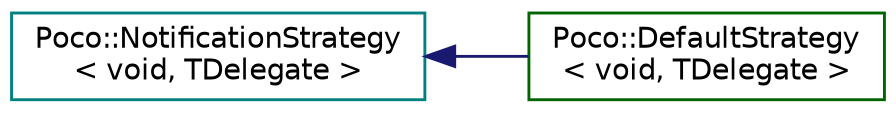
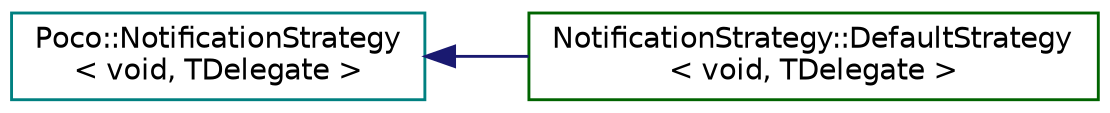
(707, 56) -> (814, 56)
